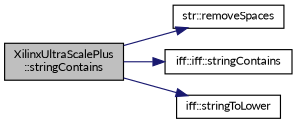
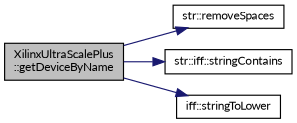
(64, 62) -> (64, 62)
(229, 62) -> (229, 62)
